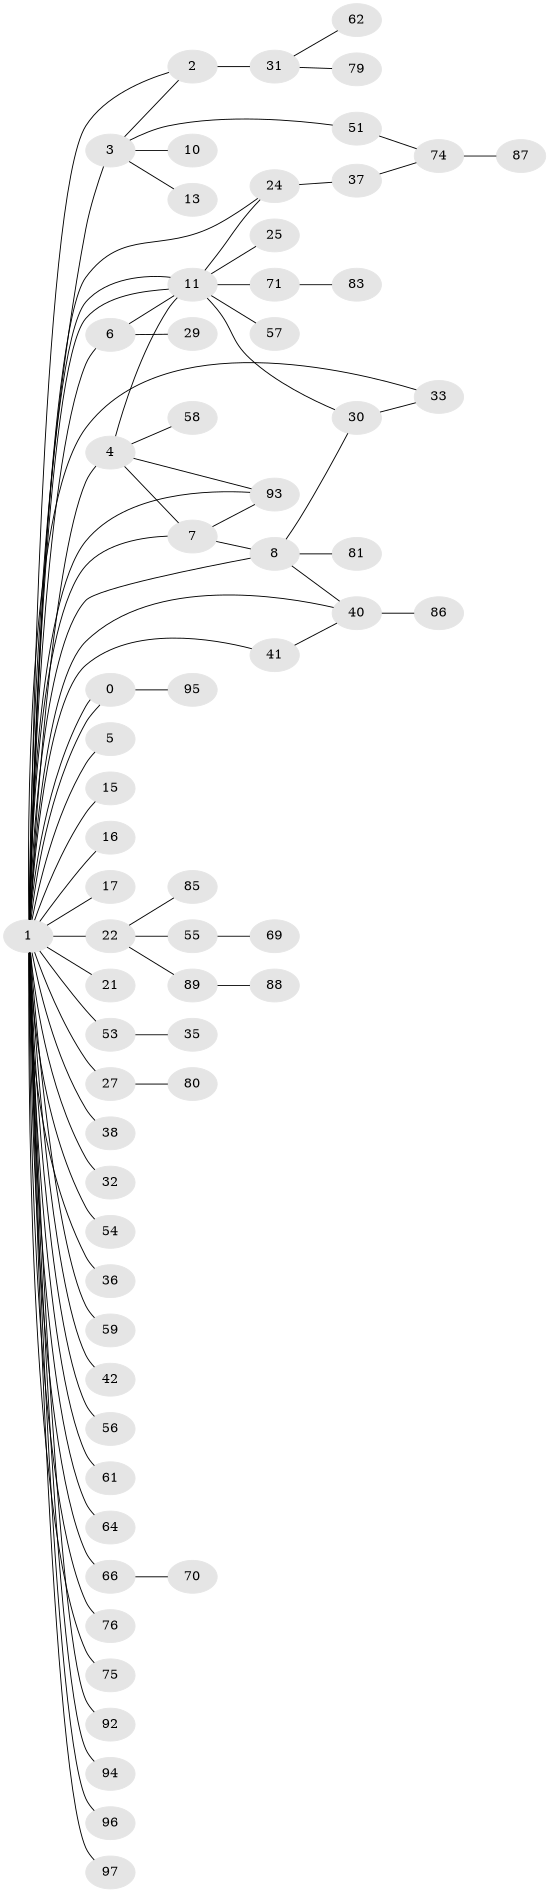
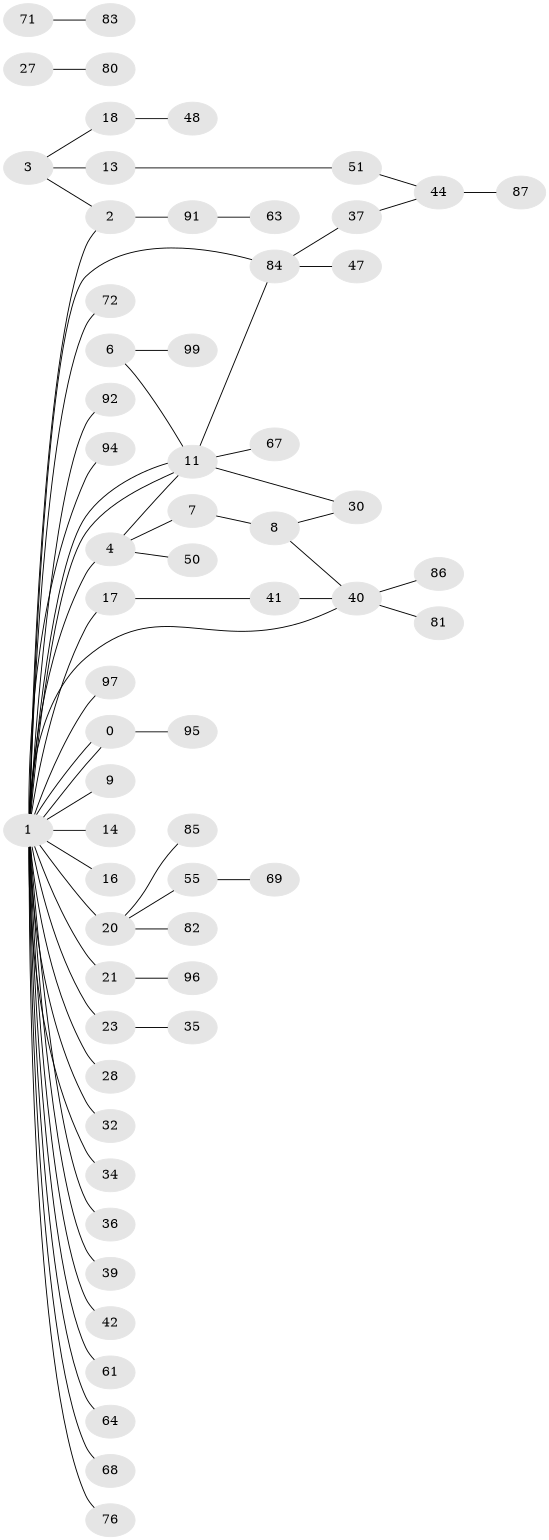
(357, 20) -> (275, 217)
(275, 67) -> (193, 217)
(357, 69) -> none
none -> (193, 119)
(230, 119) -> (234, 168)
(193, 151) -> (110, 119)
(439, 156) -> (439, 193)
(275, 186) -> (275, 266)
(275, 235) -> none
none -> (357, 266)
(234, 285) -> none
(193, 334) -> (193, 350)
(275, 334) -> (275, 444)
(439, 397) -> none
(193, 418) -> (193, 560)
(275, 495) -> none
(46, 541) -> none
(316, 554) -> (398, 611)
(62, 618) -> none
(44, 631) -> none
(56, 673) -> none
(64, 705) -> (193, 599)
(110, 739) -> (110, 781)
(110, 788) -> (110, 830)
(110, 936) -> (110, 929)
(193, 986) -> (193, 929)
(275, 986) -> none
(60, 1014) -> none
(110, 1035) -> (110, 1027)
(110, 1133) -> (110, 1077)
(110, 1232) -> (110, 1175)
(110, 1330) -> (110, 1274)
(45, 1384) -> (152, 978)
(110, 1429) -> none
(110, 1577) -> (110, 1471)
(193, 1577) -> none
(110, 1675) -> (110, 301)
